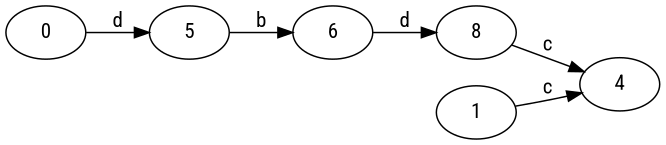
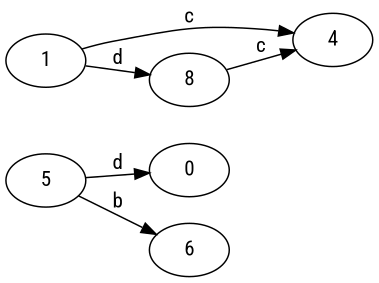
(110, 33) -> (110, 176)
(397, 33) -> (110, 69)
